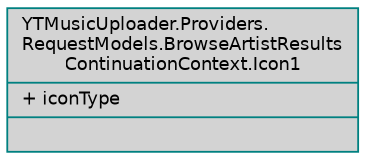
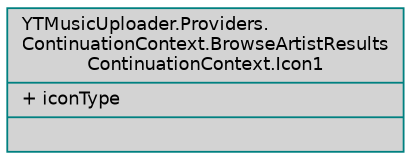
(183, 45) -> (205, 45)
